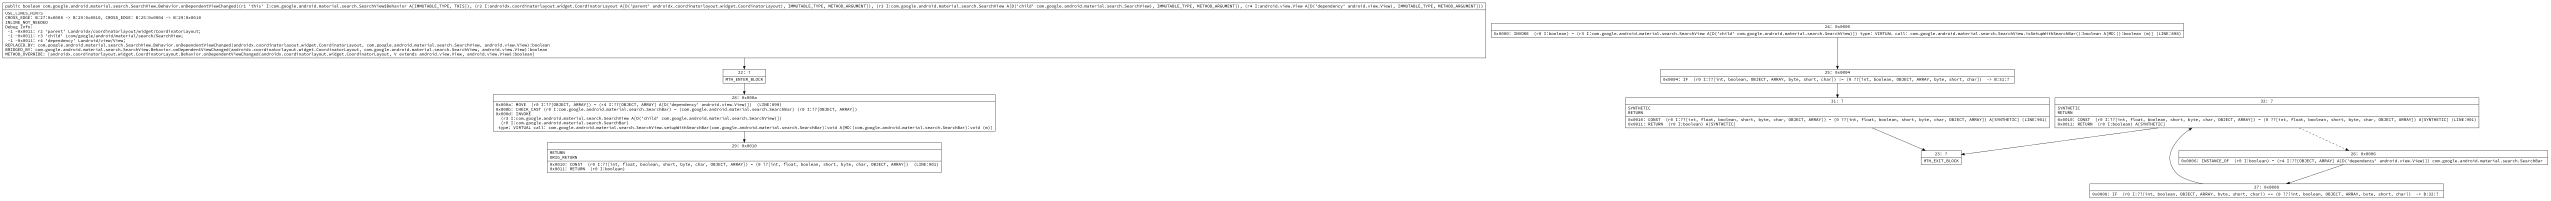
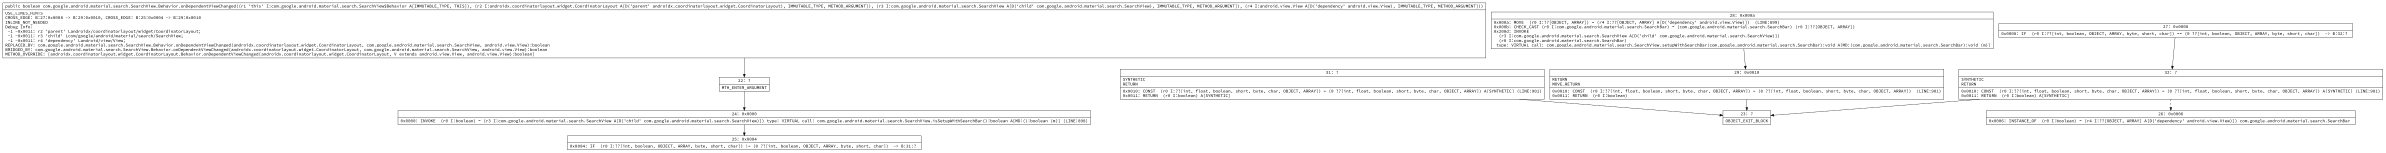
(744, 80) -> (744, 88)
(744, 87) -> (744, 99)
(1837, 89) -> none
none -> (1747, 103)
(516, 114) -> (1514, 31)
(564, 157) -> (1566, 84)
(1941, 161) -> (1747, 121)
(2316, 174) -> none
